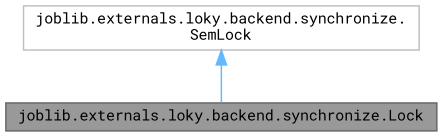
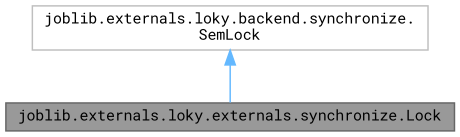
(221, 117) -> (230, 117)
